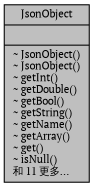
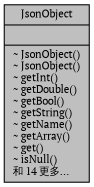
(41, 172) -> (41, 172)
